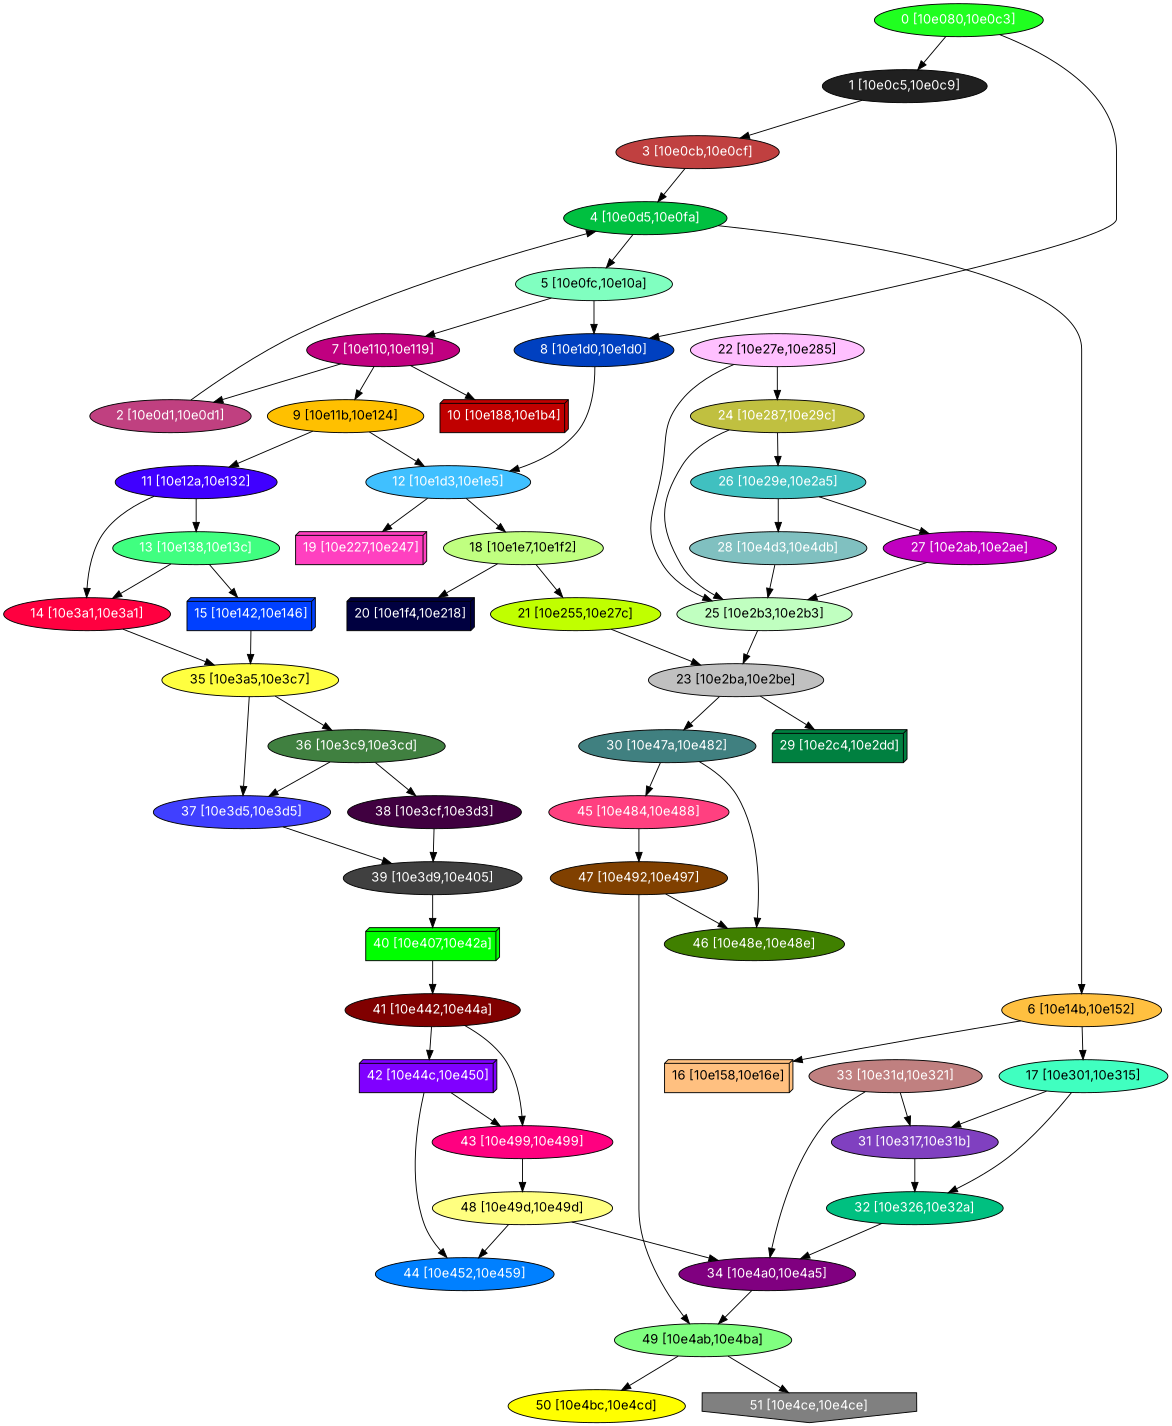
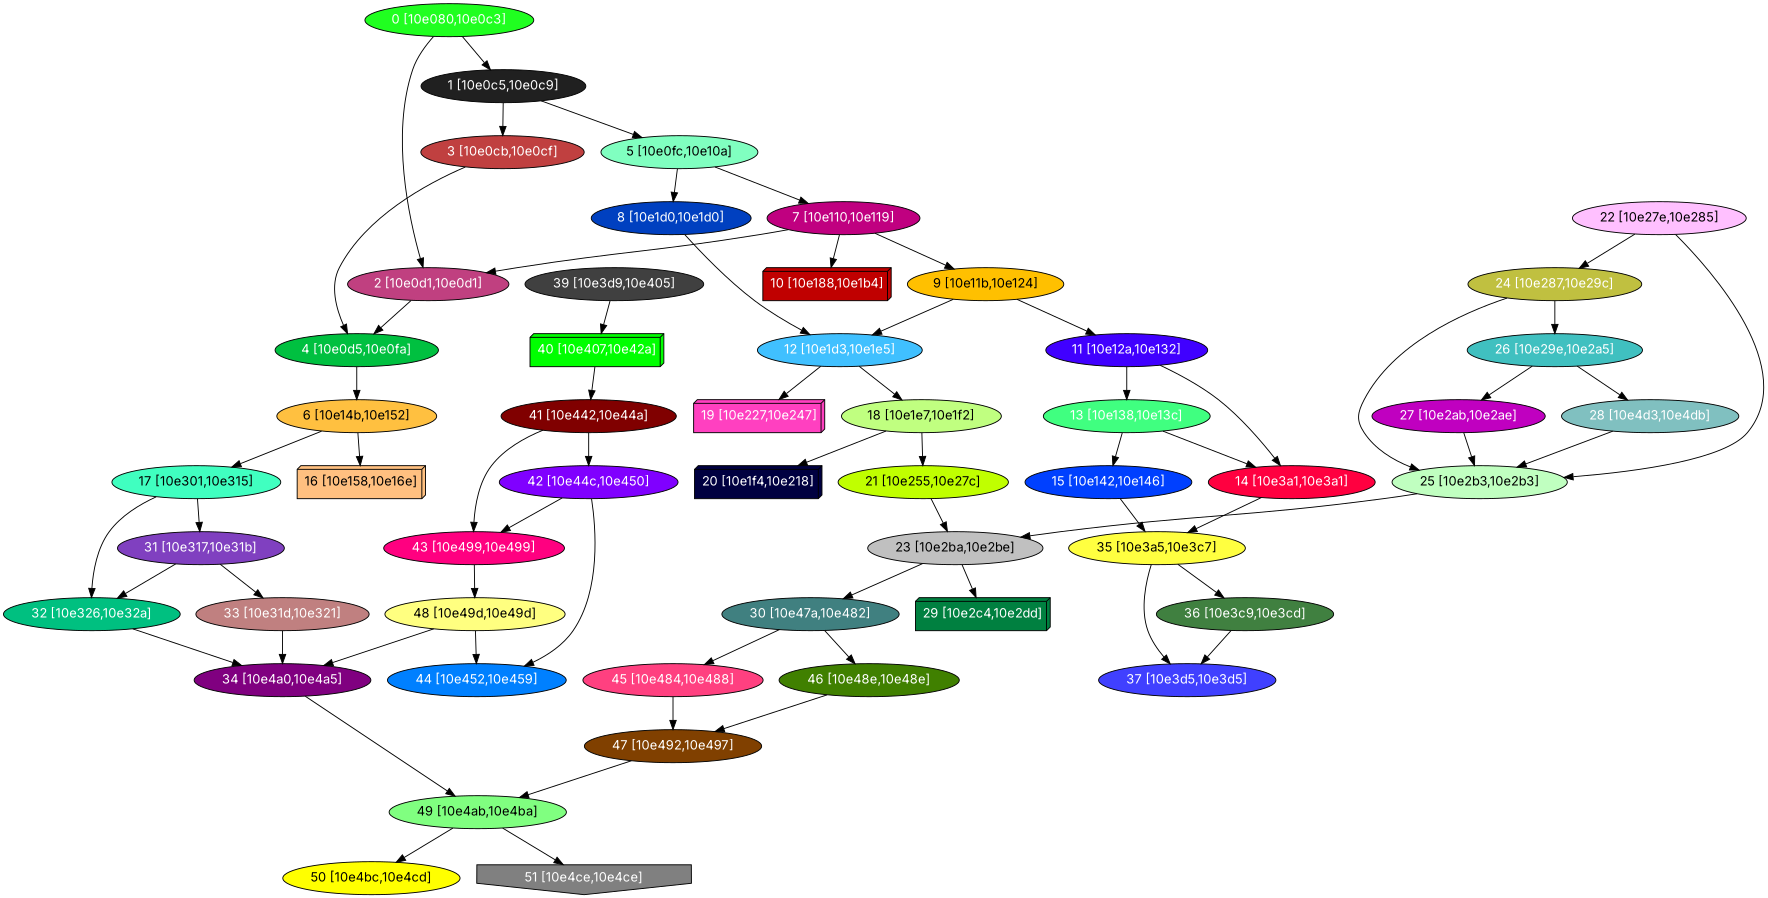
(623, 248) -> (587, 118)
(1009, 259) -> (402, 145)
(251, 614) -> (1108, 482)
(434, 812) -> none
(333, 844) -> none
(692, 909) -> (775, 712)
(428, 1076) -> (589, 482)
(904, 1105) -> (238, 578)
